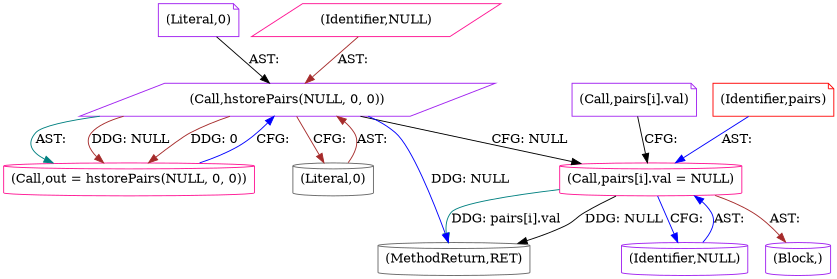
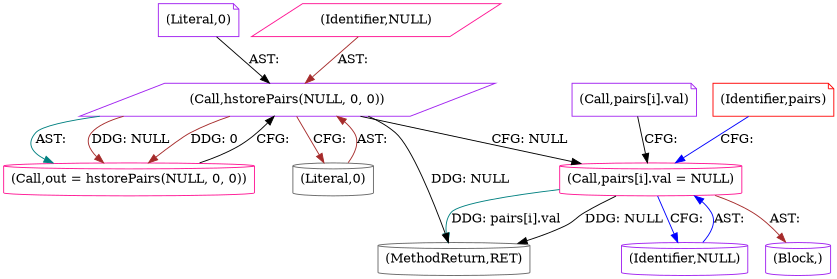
(739, 140) -> (739, 140)
(236, 147) -> (236, 147)
(417, 167) -> (417, 167)
